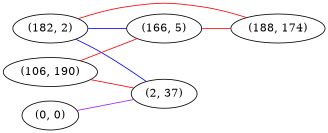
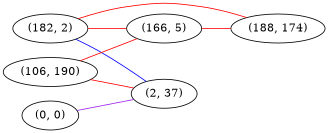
(107, 28) -> (107, 28)
